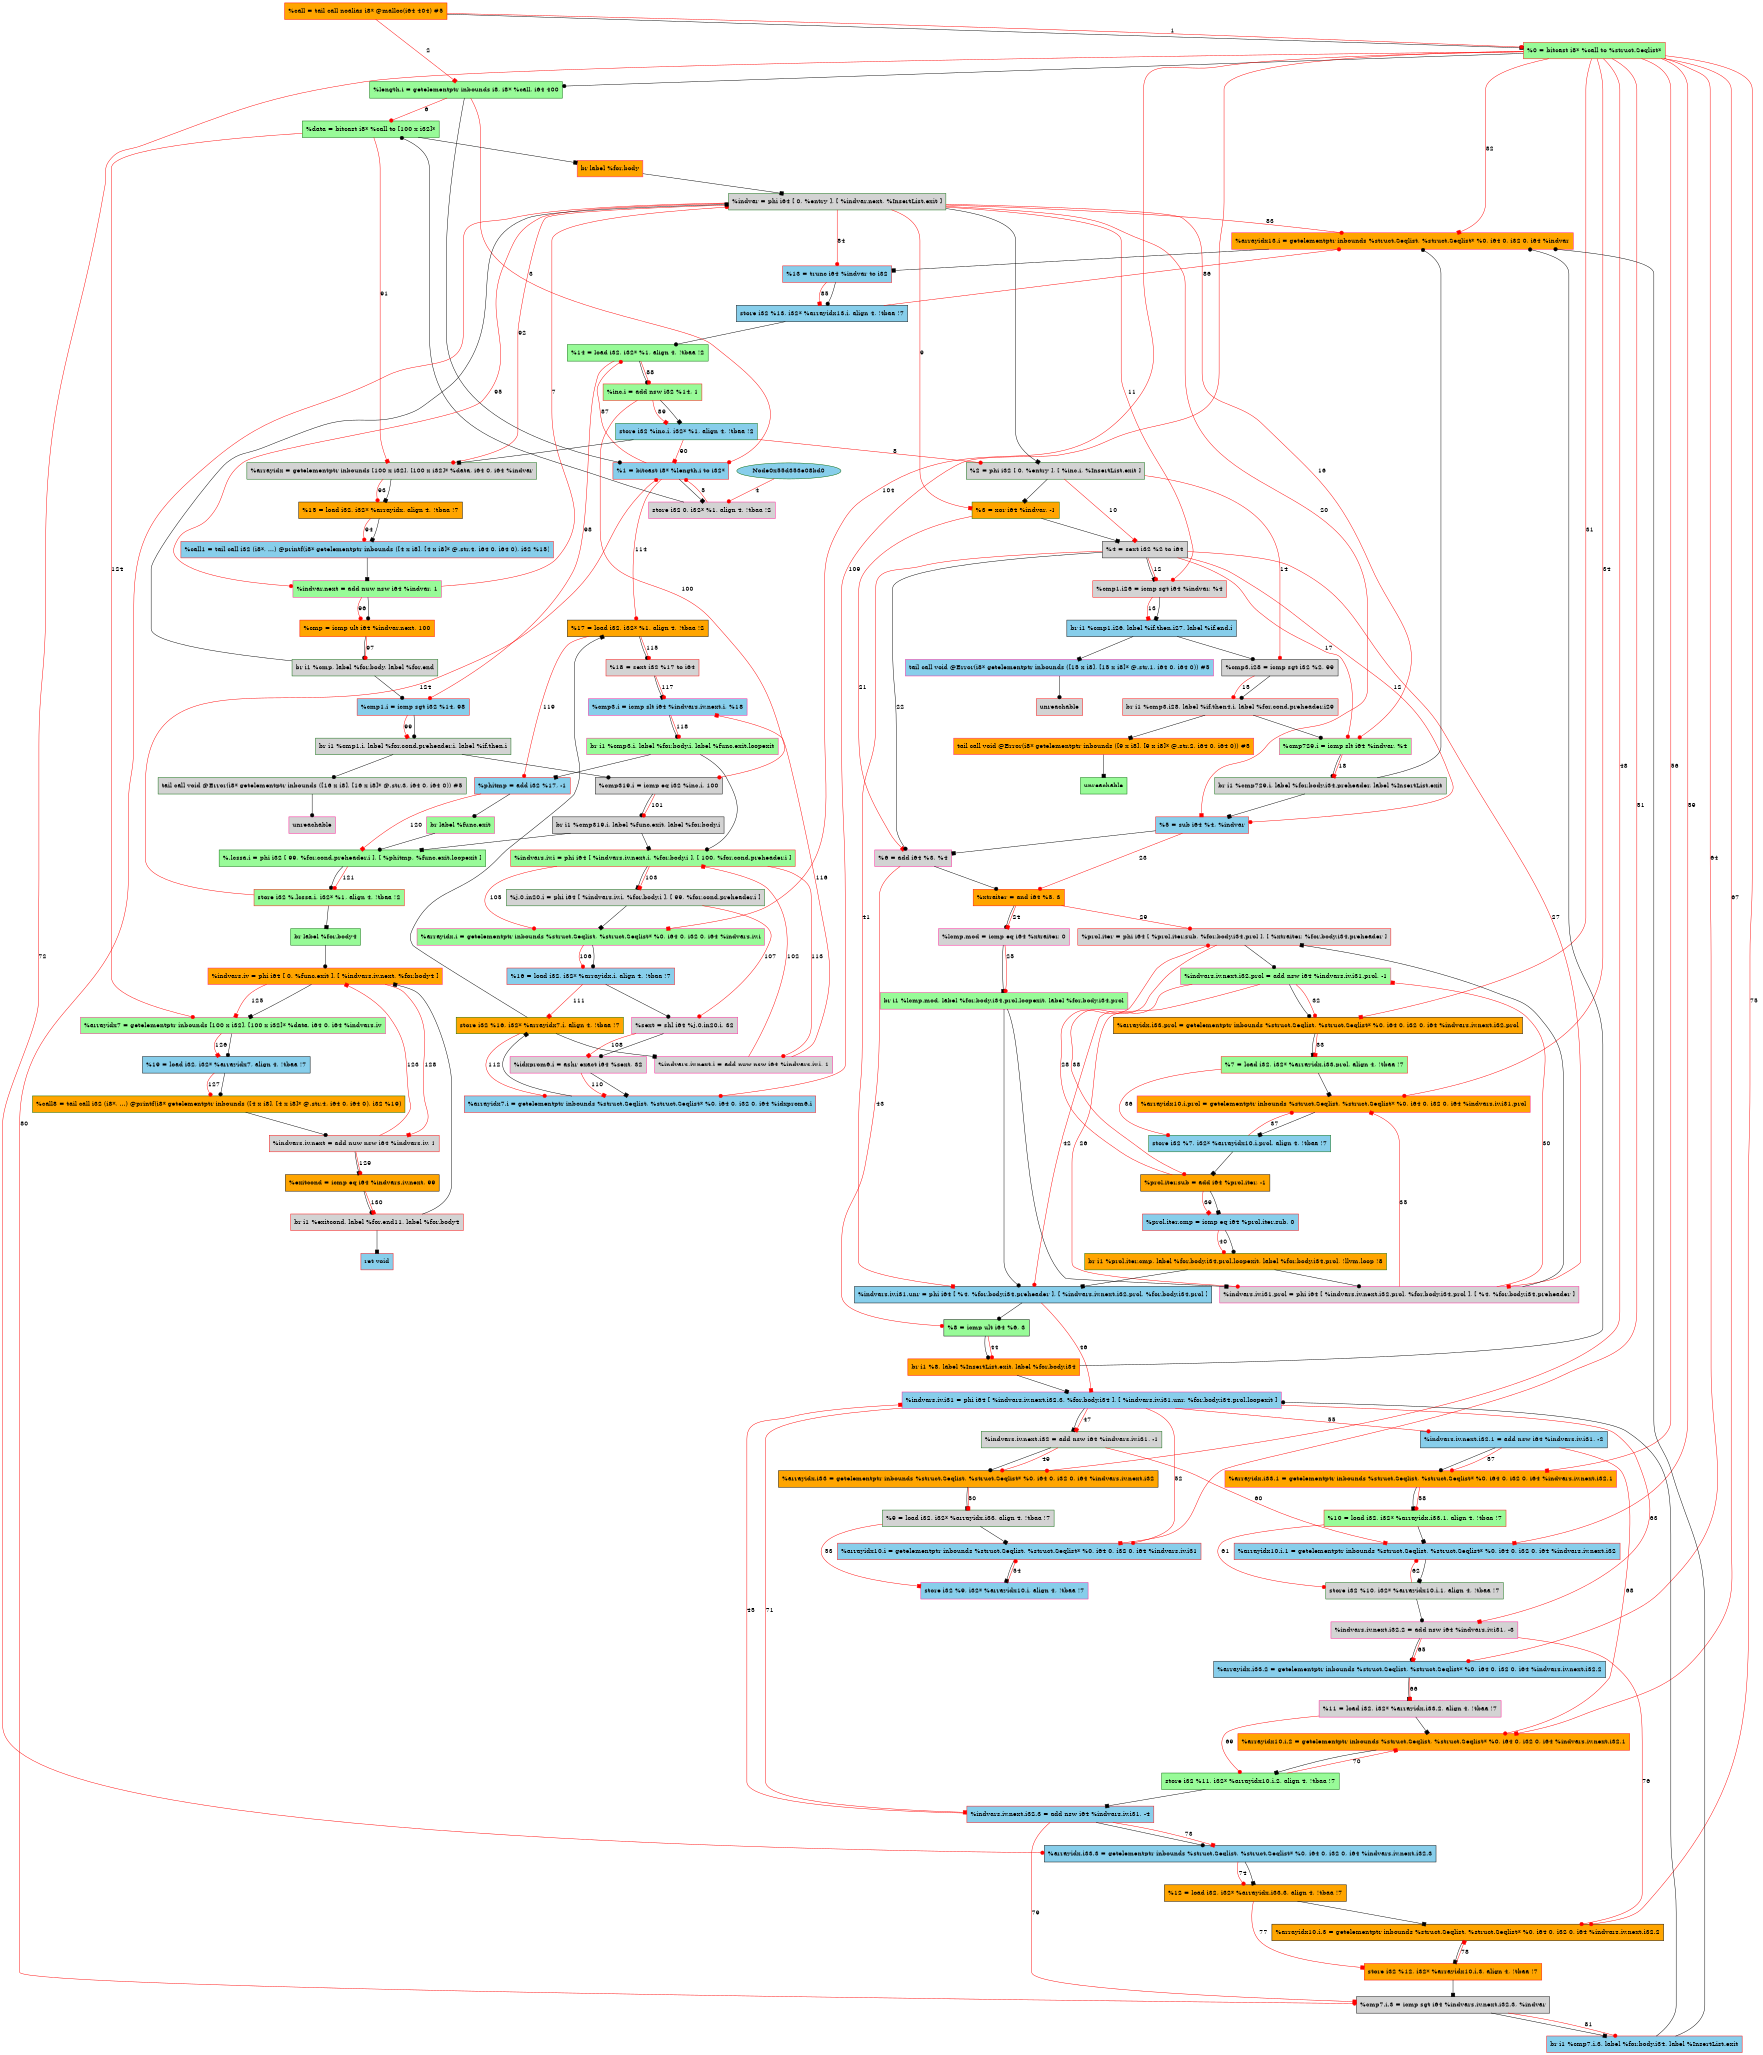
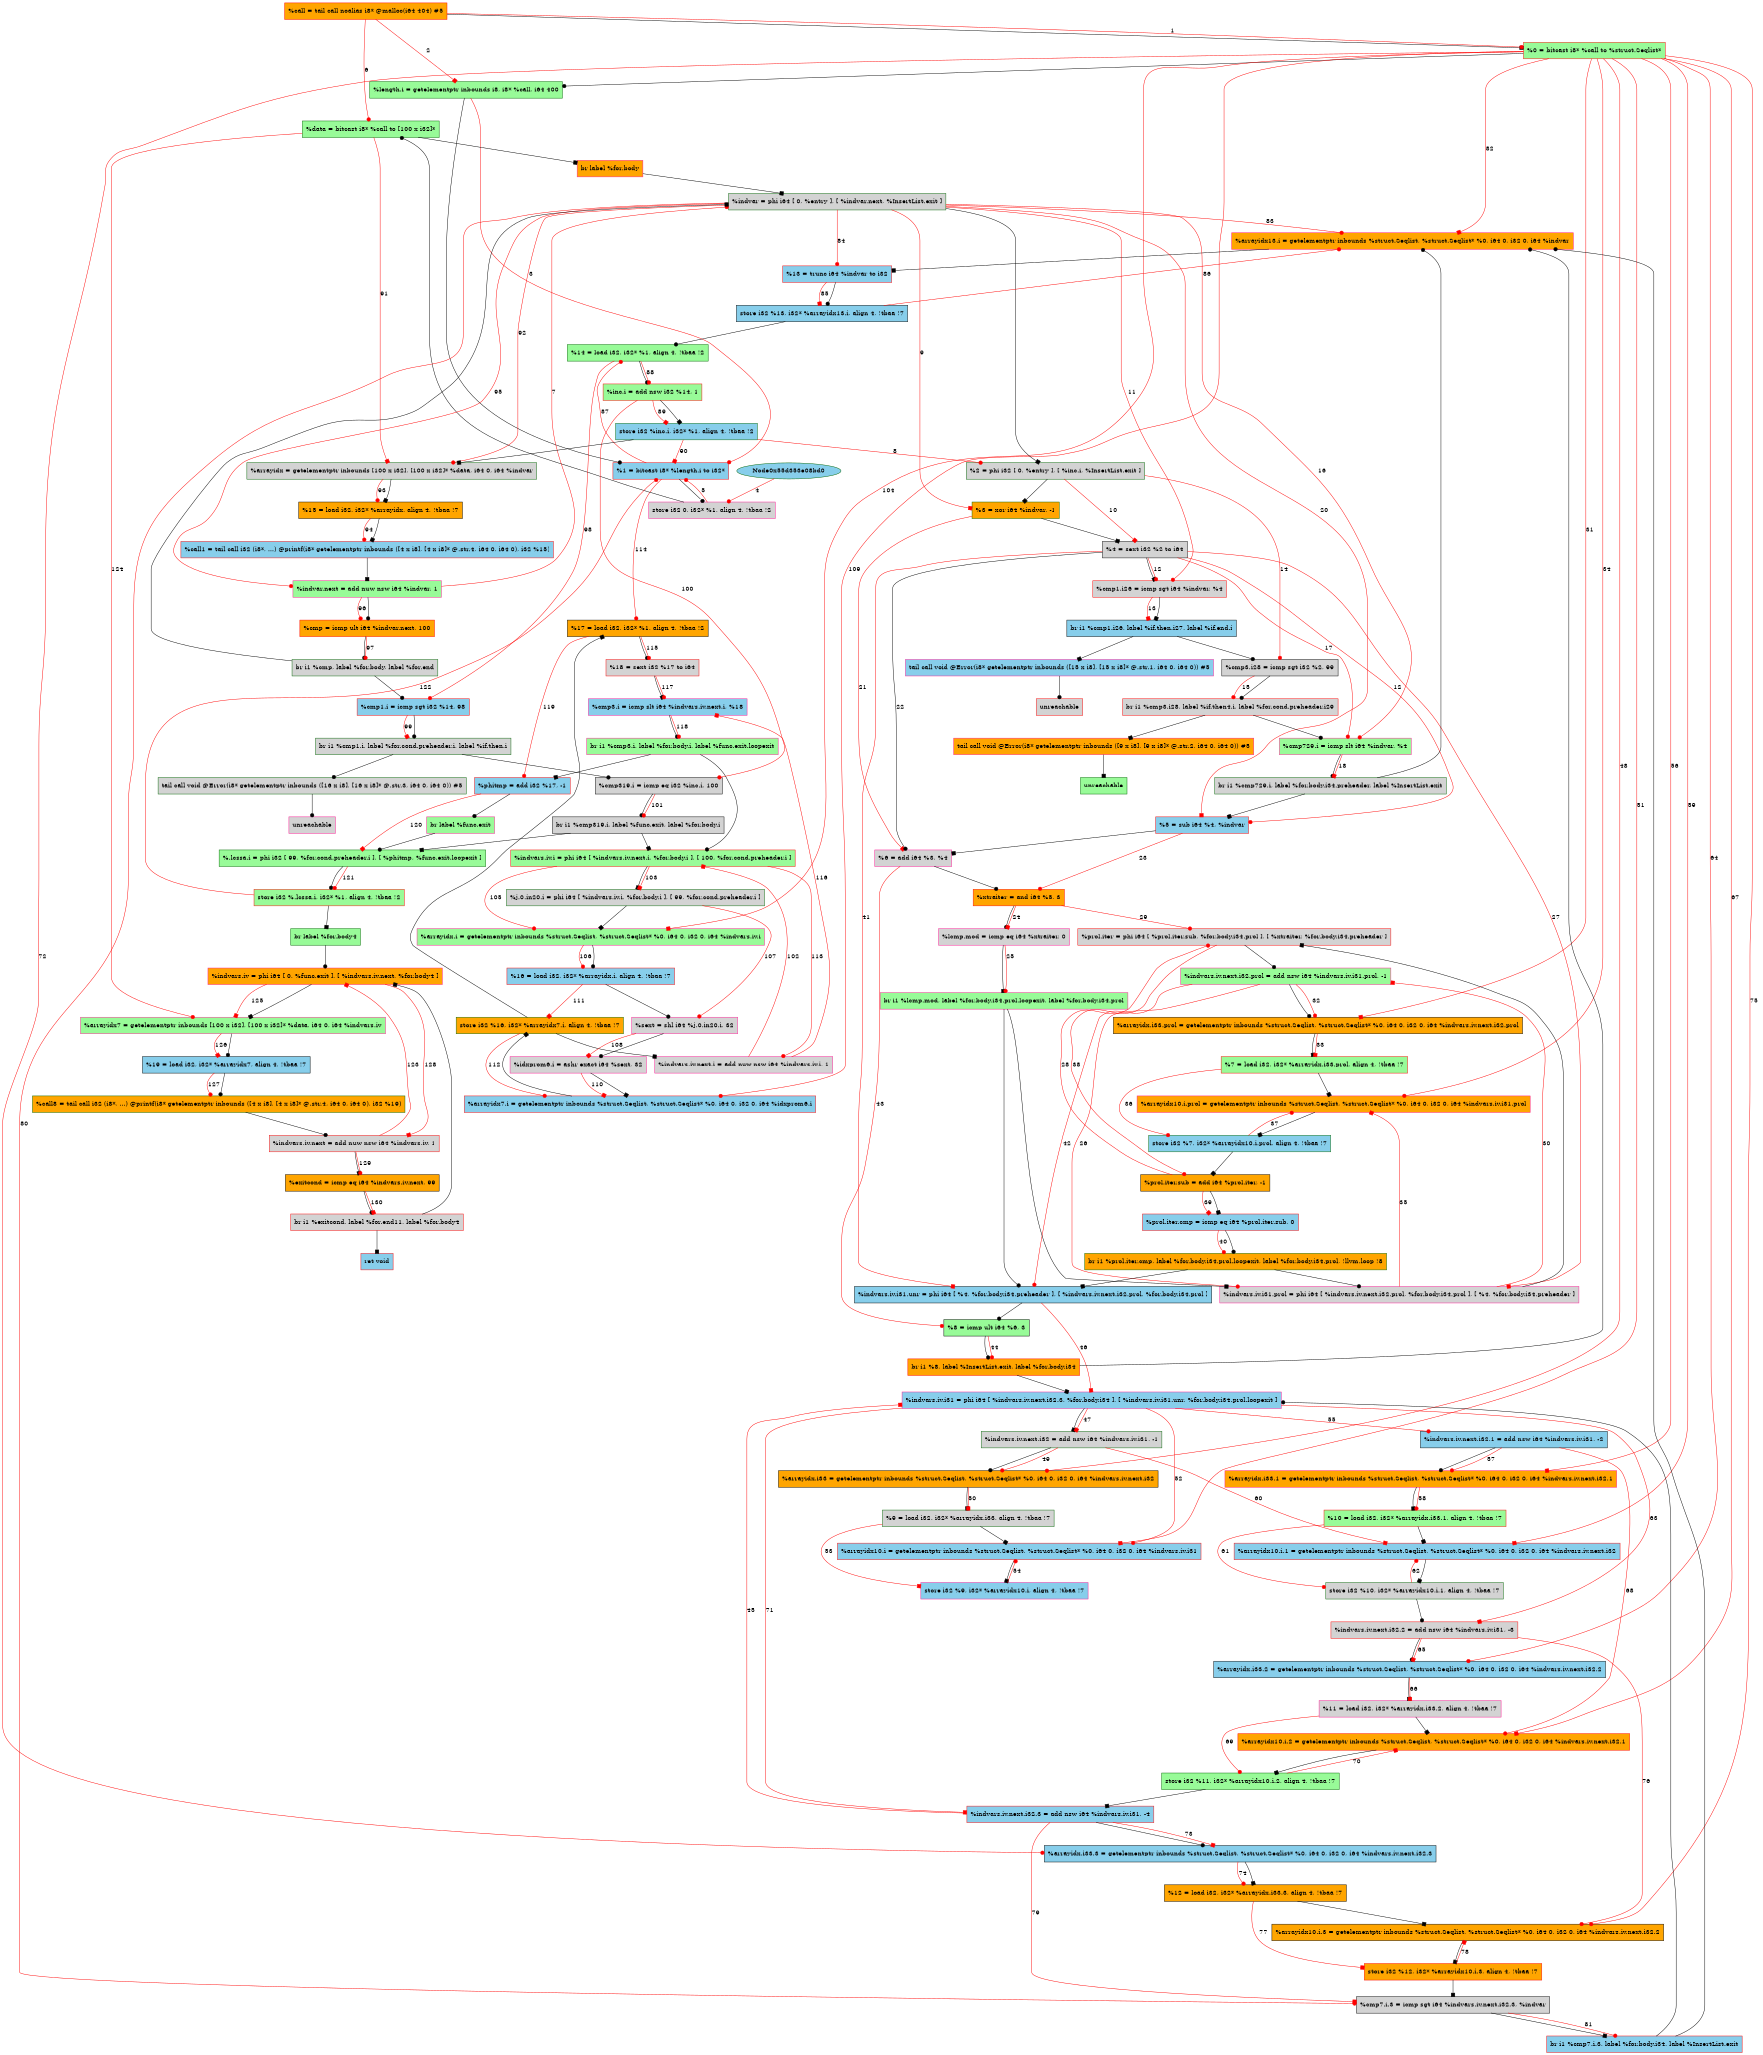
(420, 109) -> (364, 69)
(690, 489) -> (690, 489)
(426, 687) -> (426, 687)
(1424, 1630) -> (1424, 1630)
